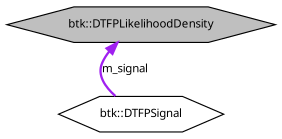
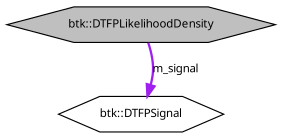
(101, 75) -> (153, 64)
